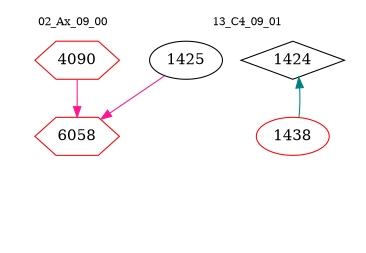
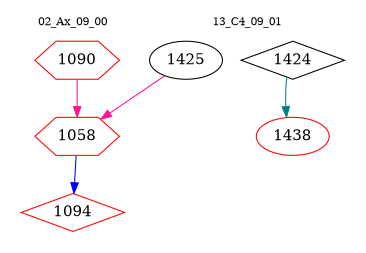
(77, 60) -> (77, 60)
(300, 103) -> (286, 92)
(77, 136) -> (77, 136)
none -> (73, 212)
